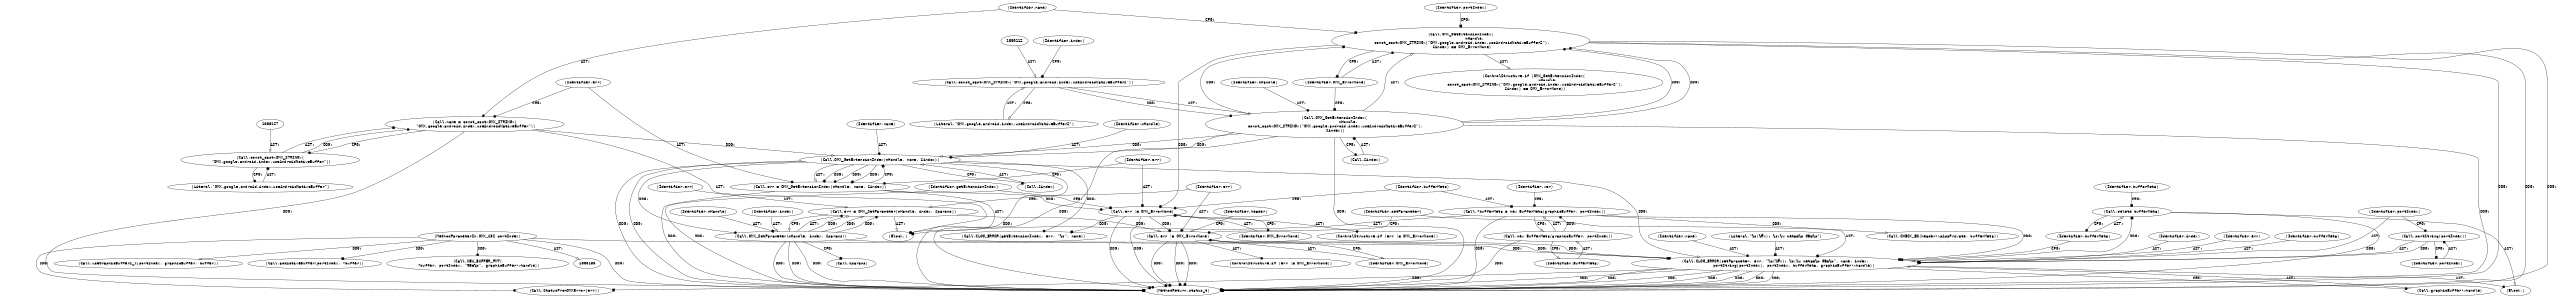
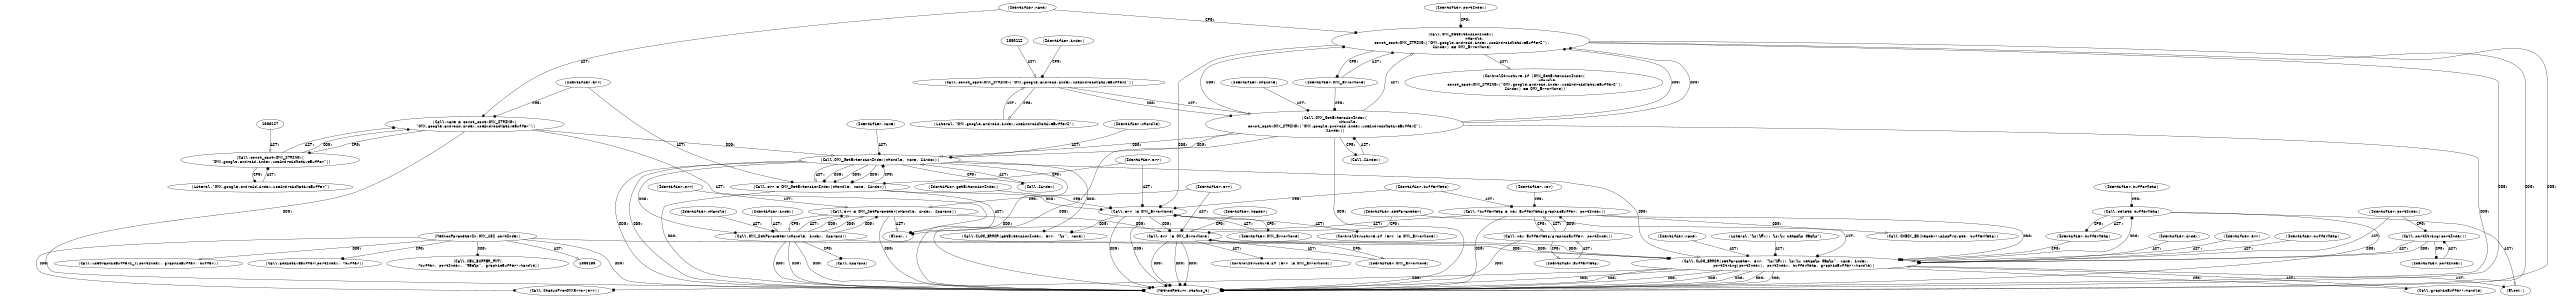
(422, 249) -> (422, 249)
(760, 273) -> (919, 281)
